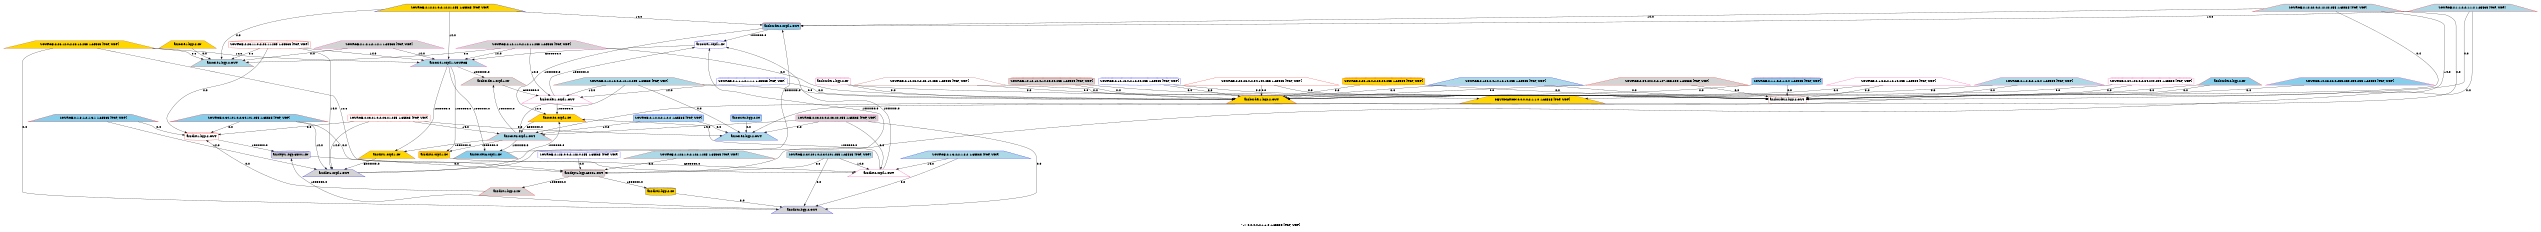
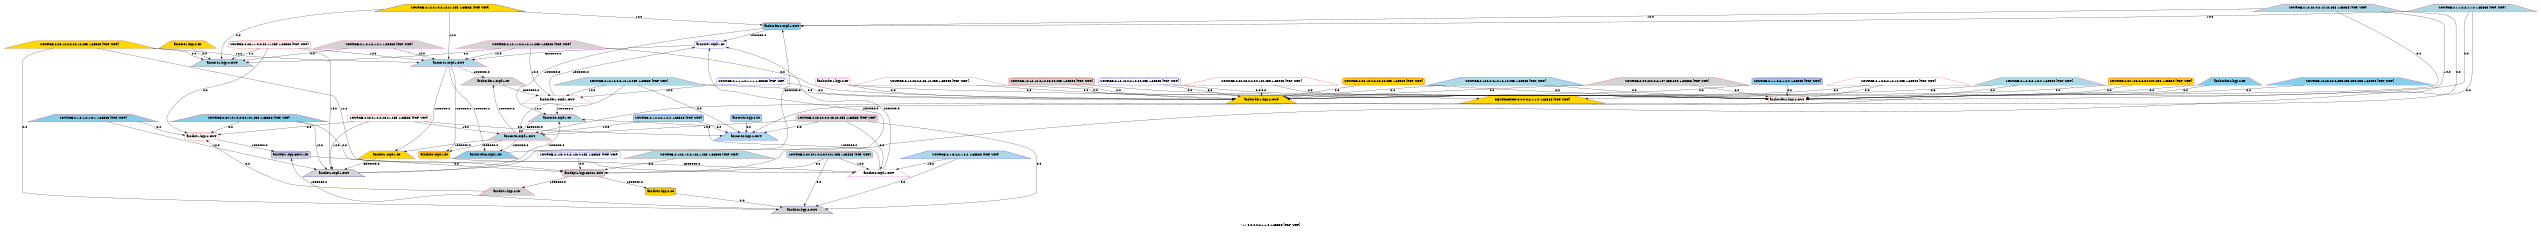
(449, 63) -> (449, 63)
(2151, 81) -> (2151, 81)
(557, 118) -> (557, 118)
